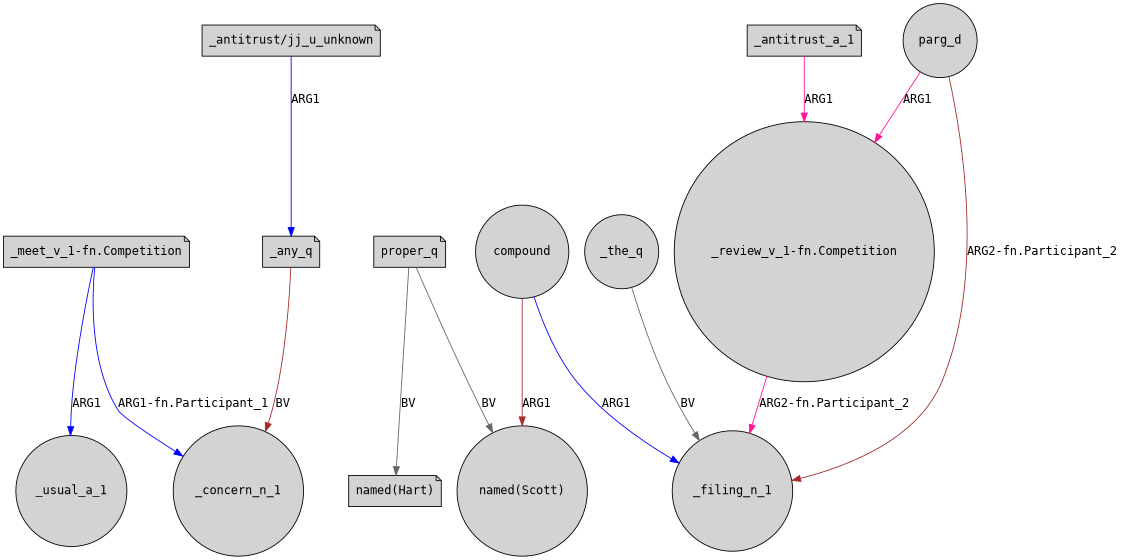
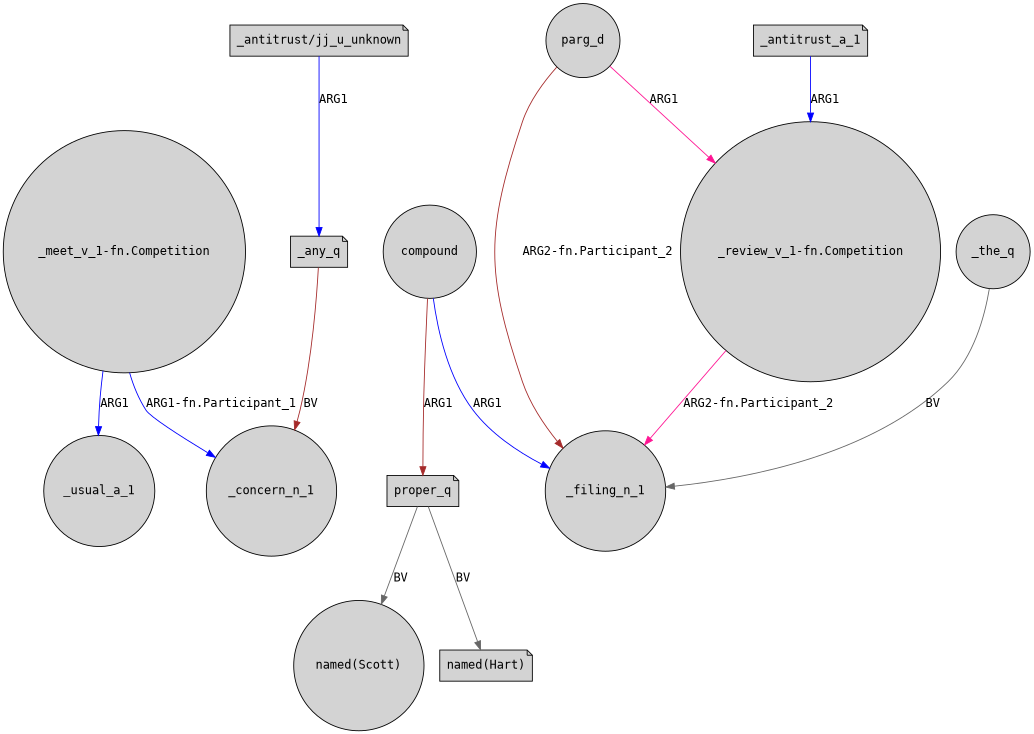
(804, 84) -> (811, 84)
(96, 252) -> (124, 252)
(522, 358) -> (424, 383)
